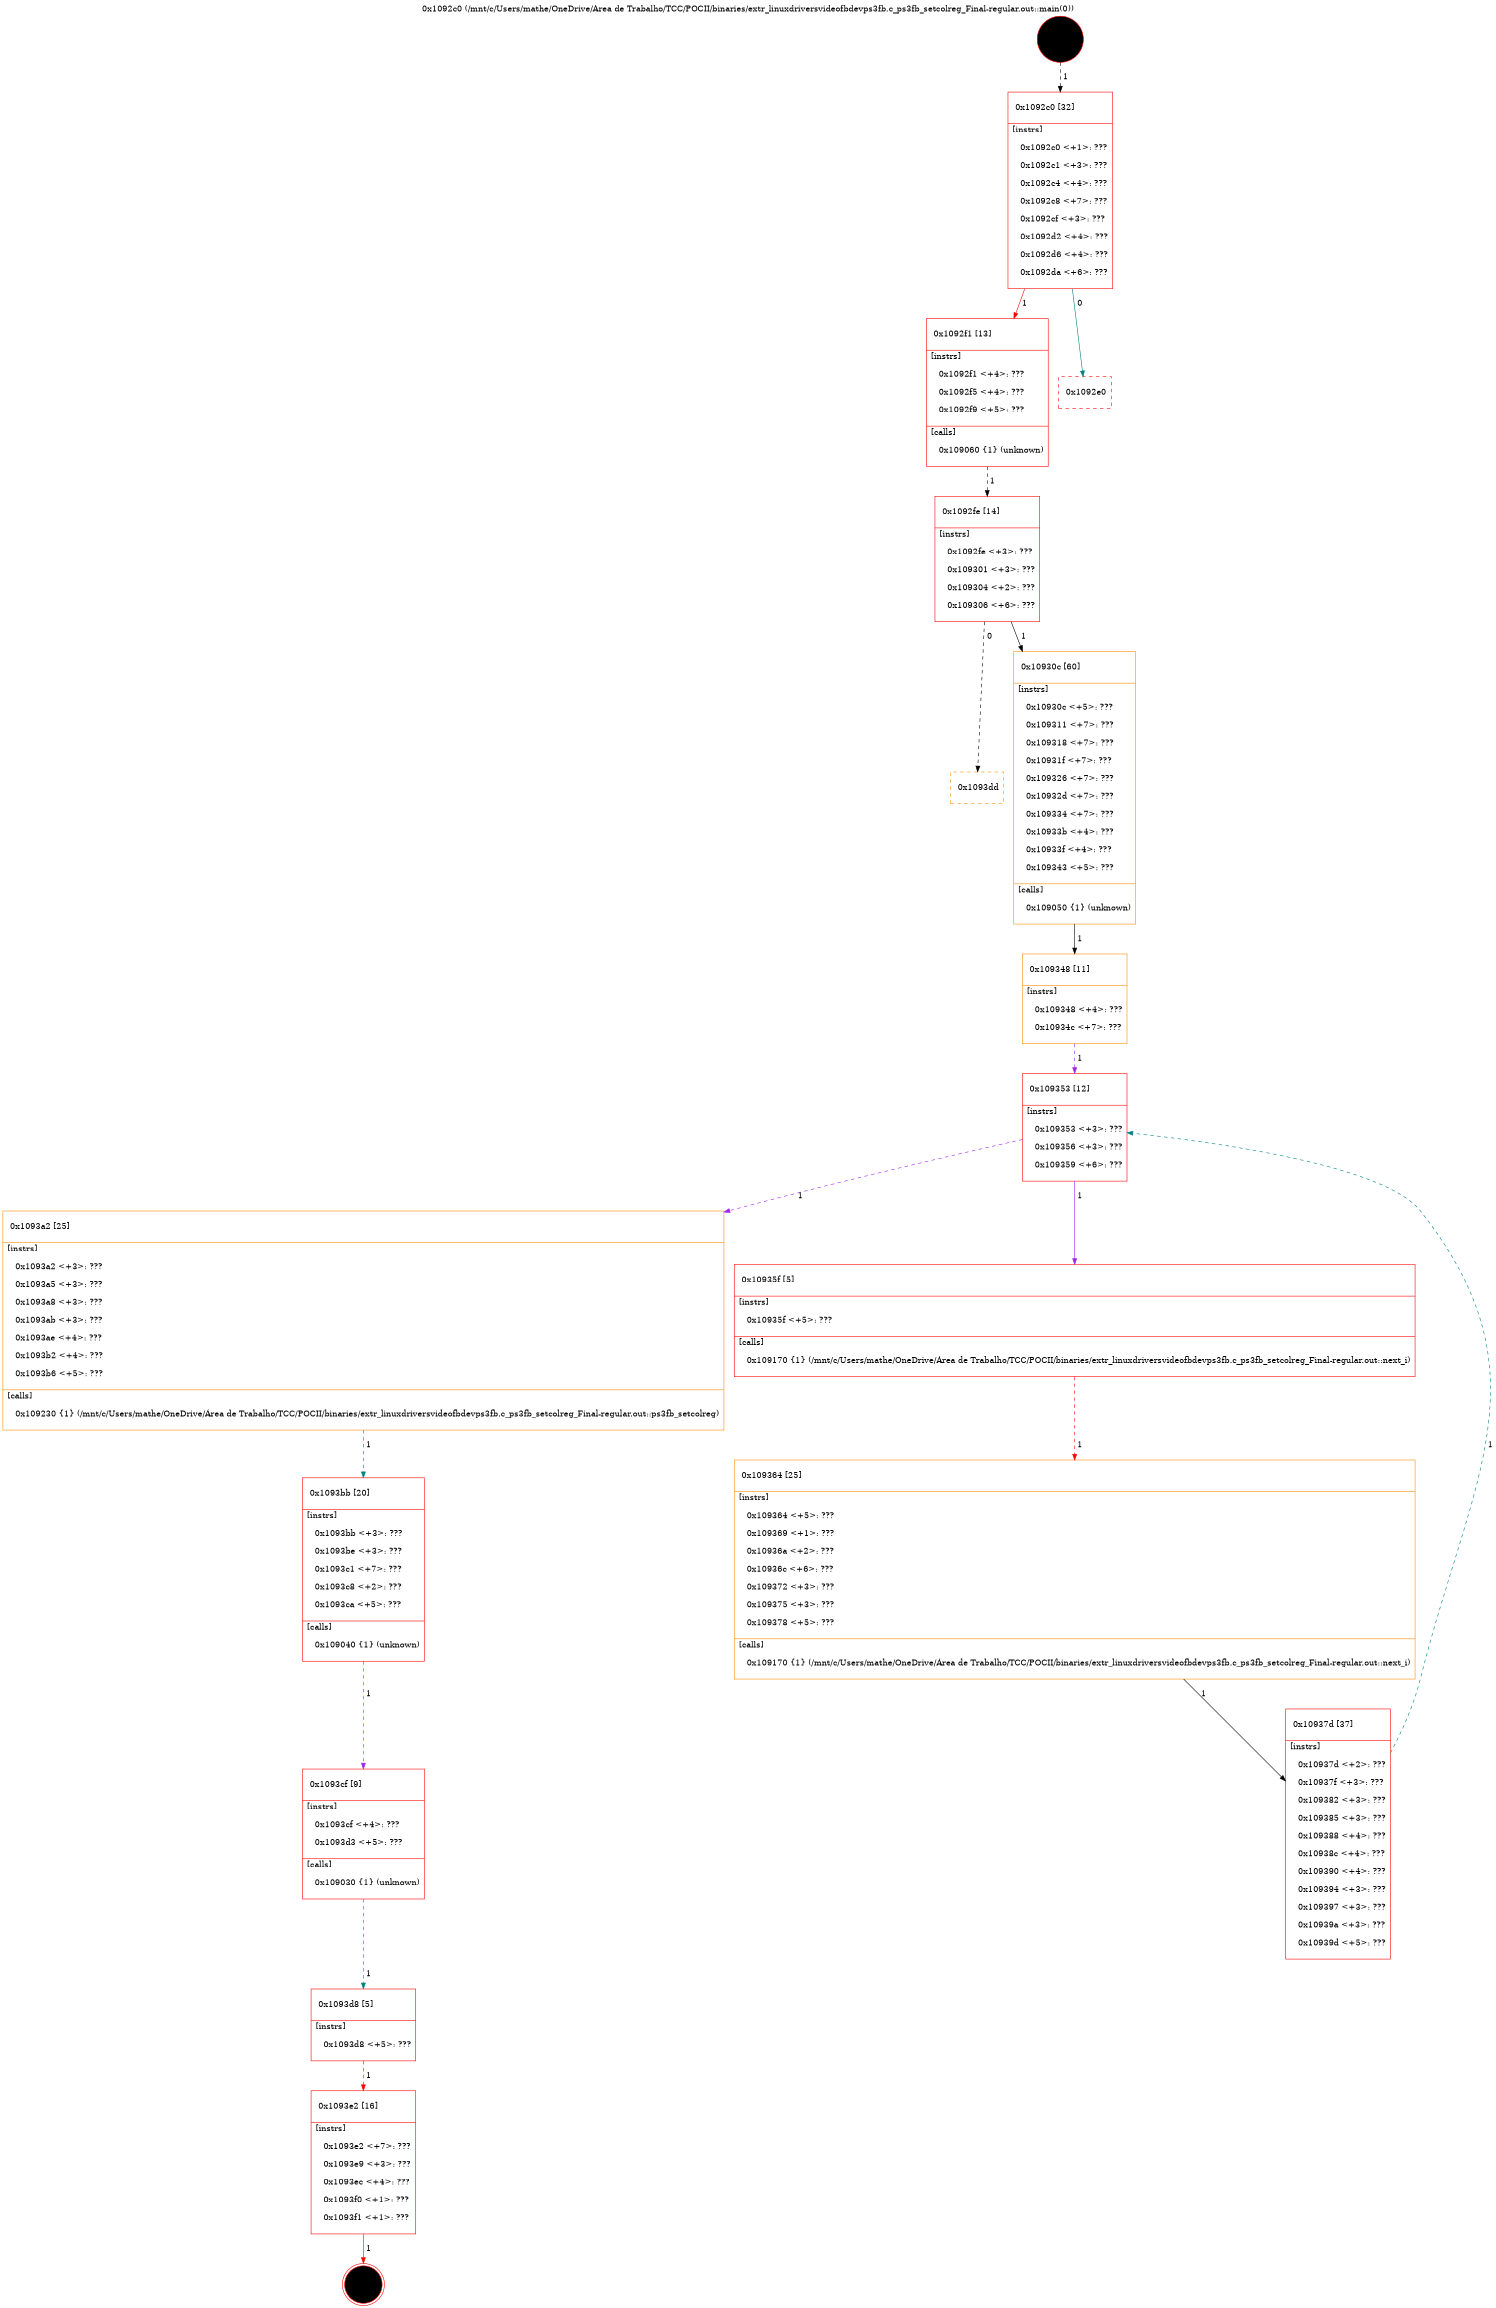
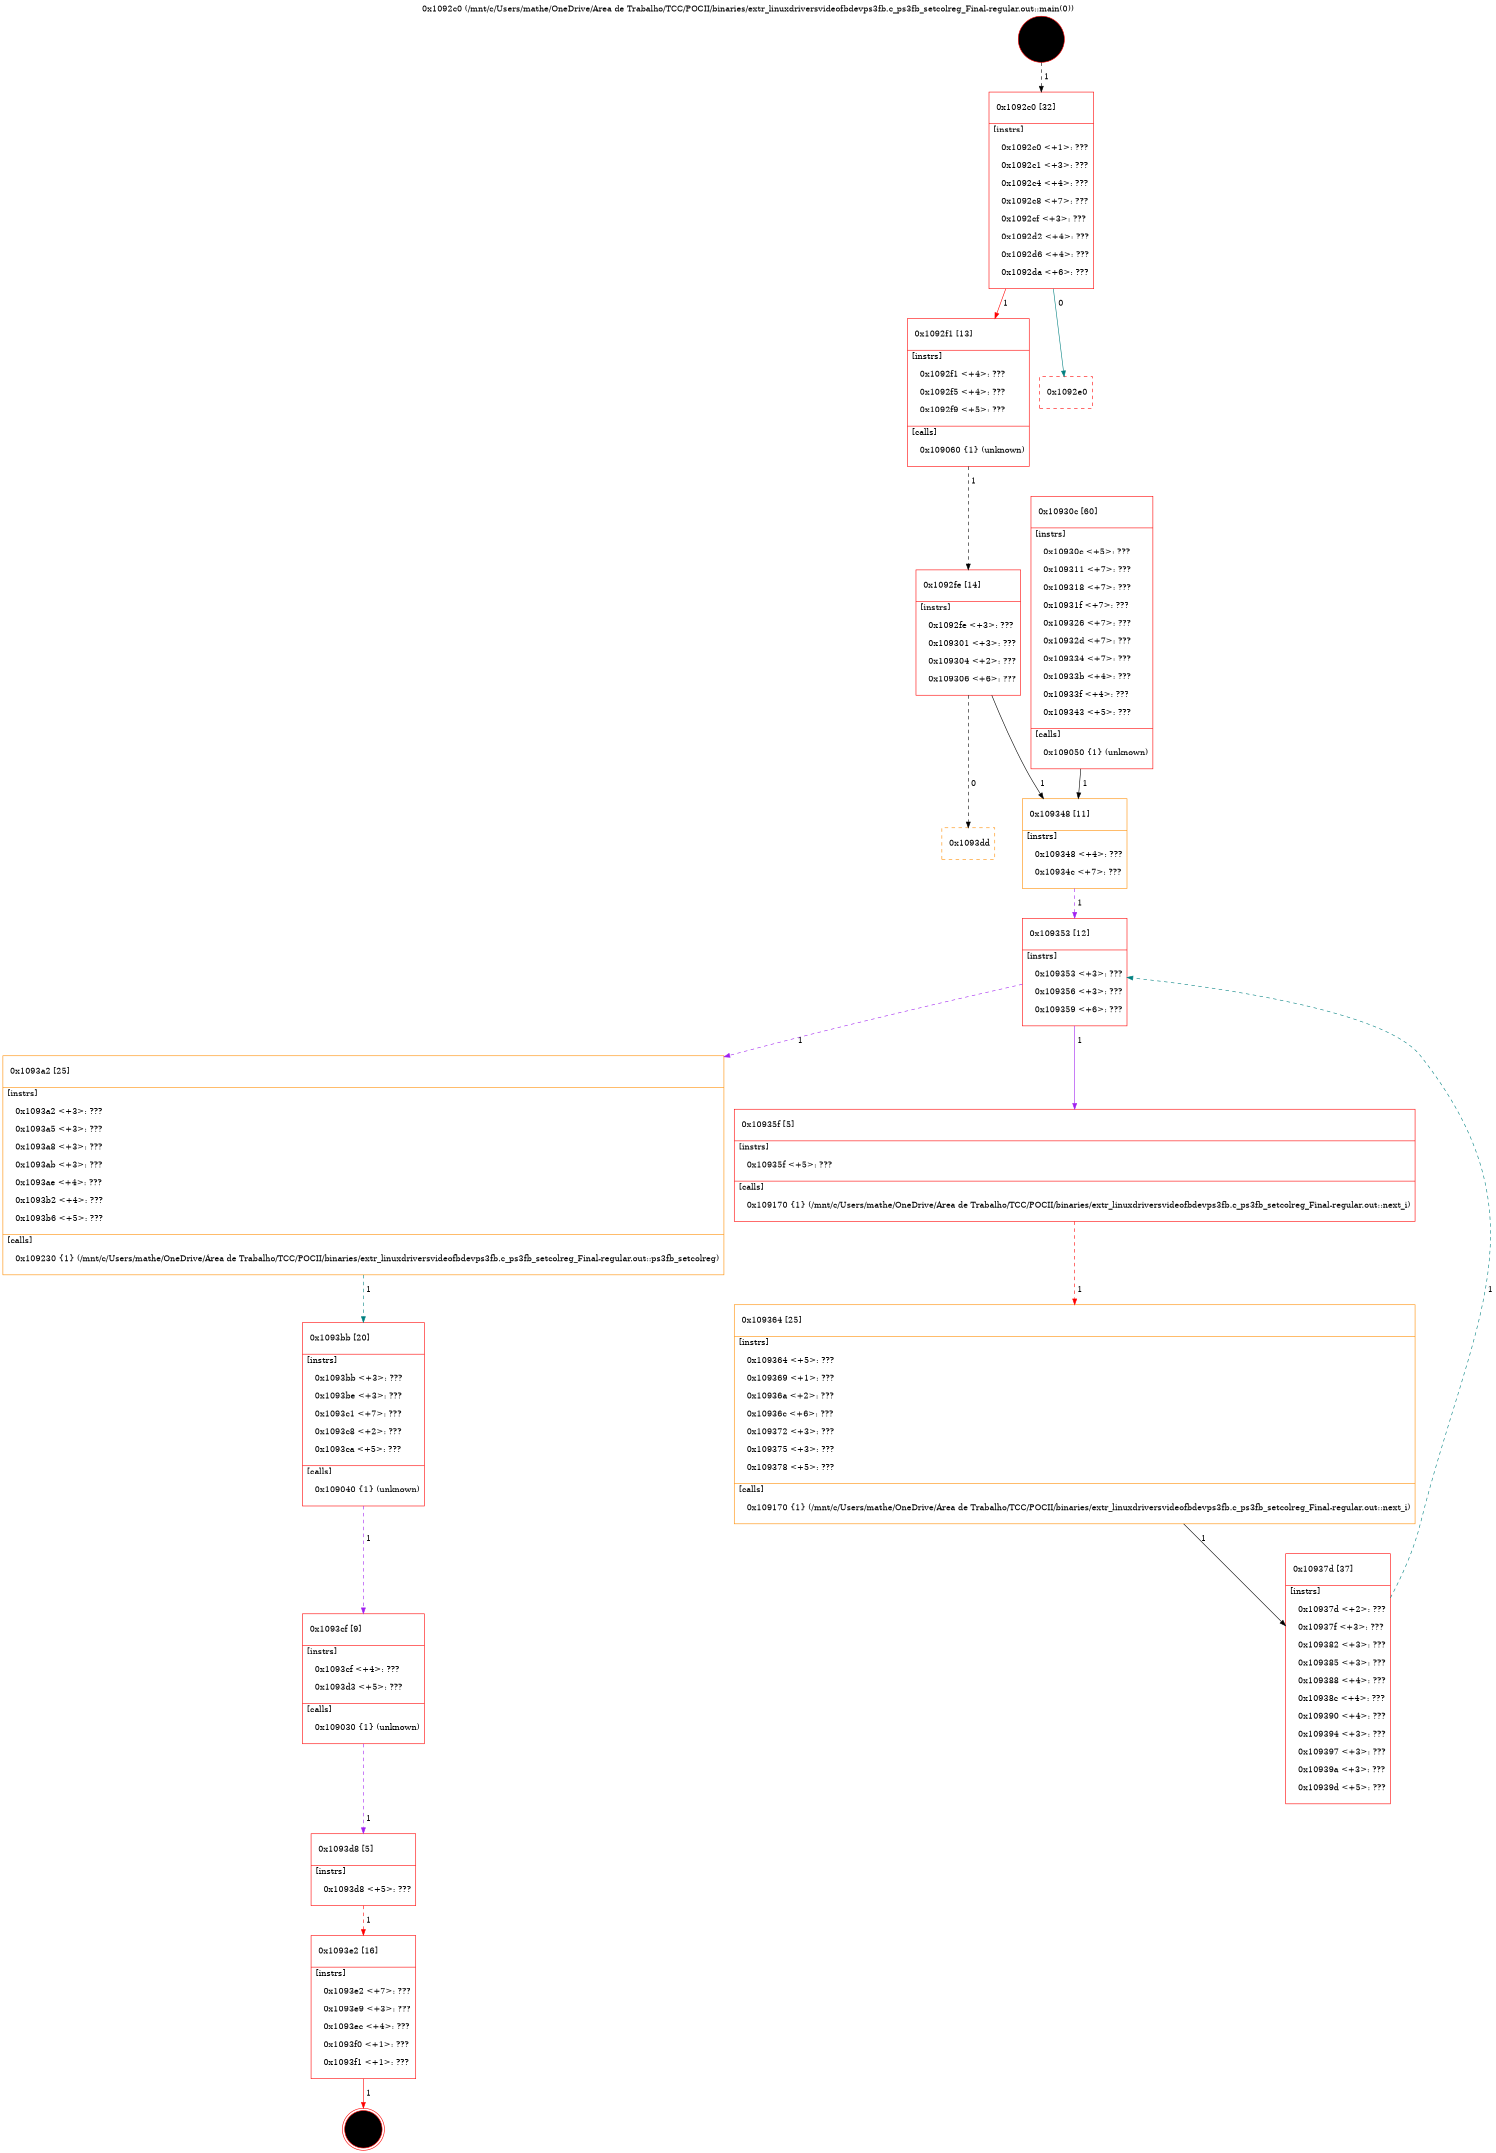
(1016, 634) -> (1014, 746)
(1075, 788) -> (1092, 633)
(363, 1941) -> (363, 1786)
